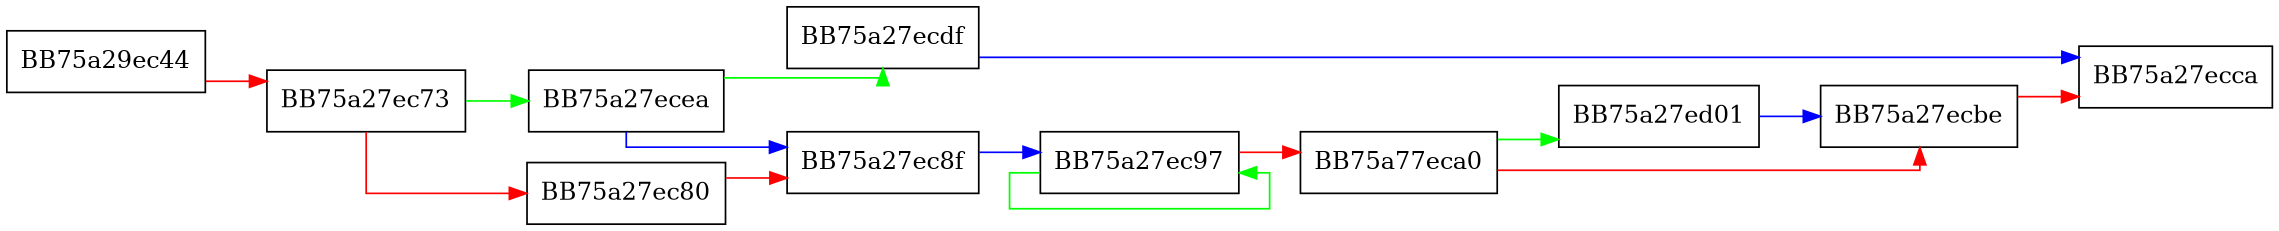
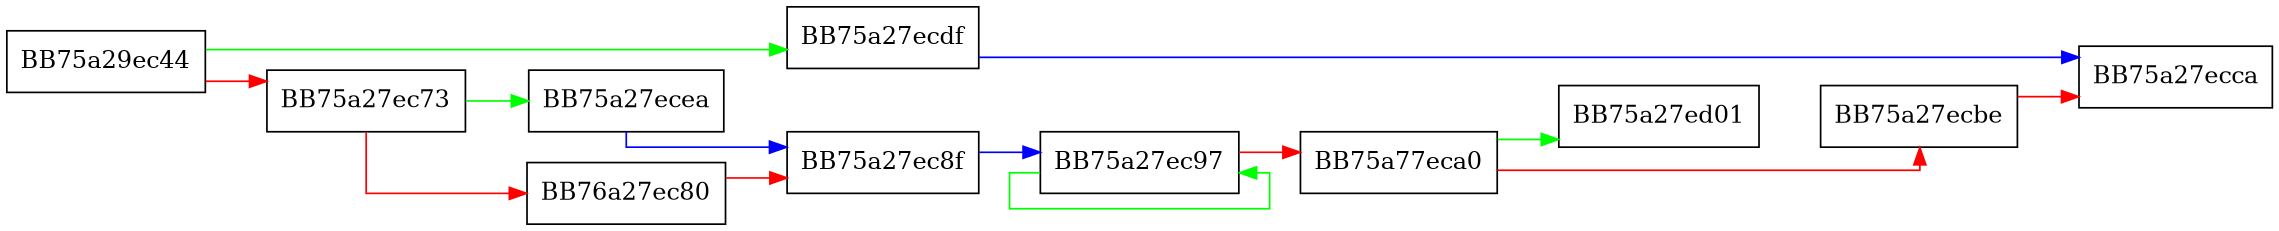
(804, 78) -> (488, 50)
(1781, 116) -> none
(626, 193) -> (626, 193)
